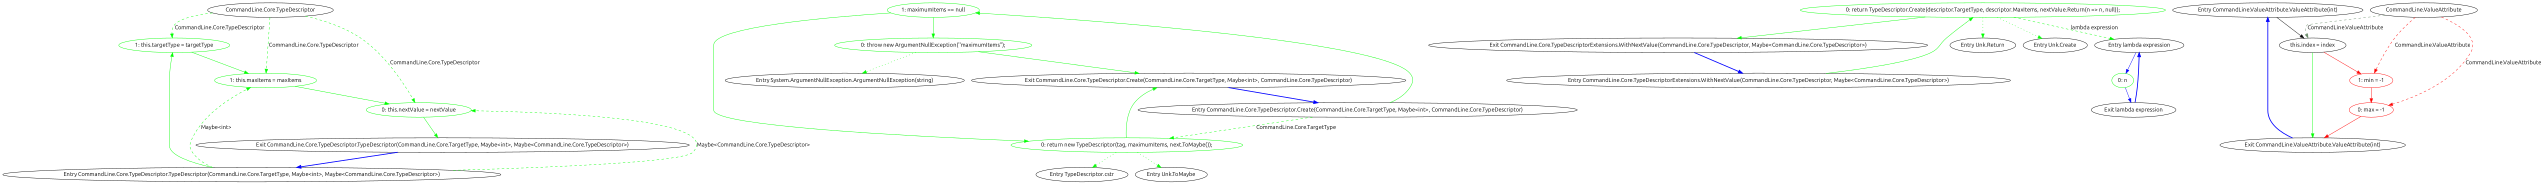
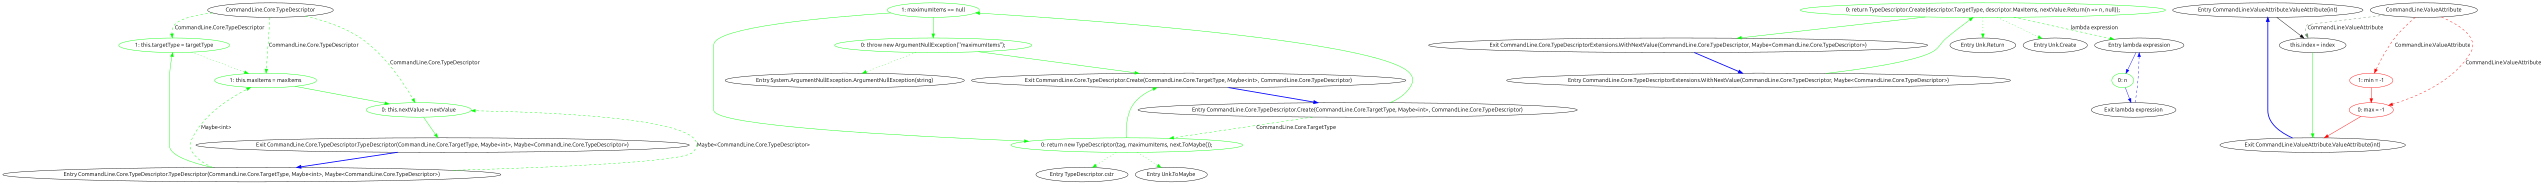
(218, 62) -> (218, 62)
(2341, 62) -> none
(2138, 80) -> (2138, 80)
